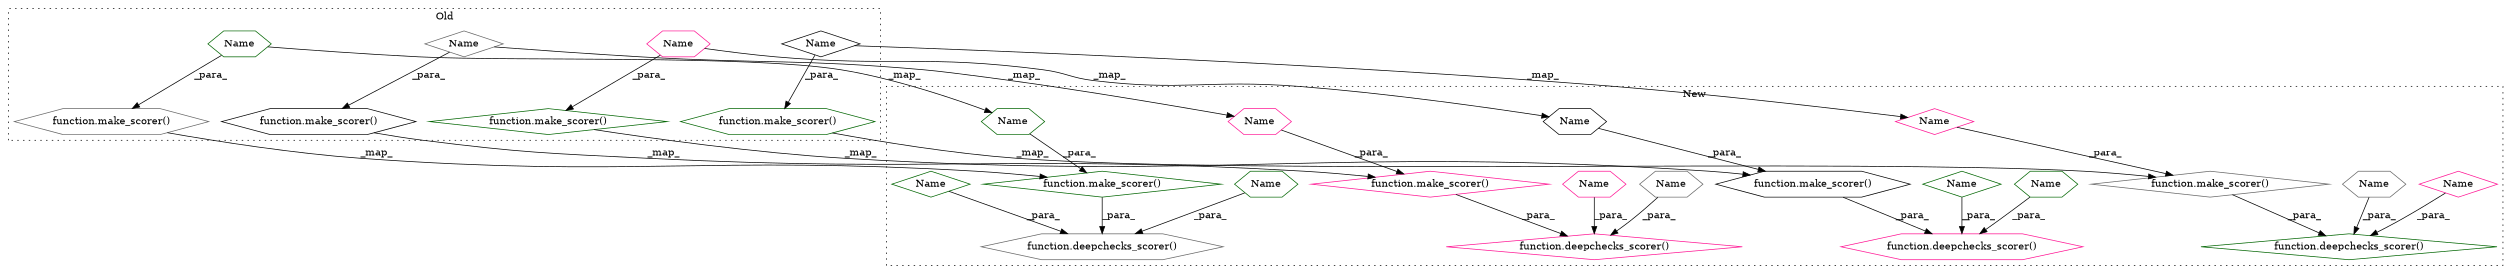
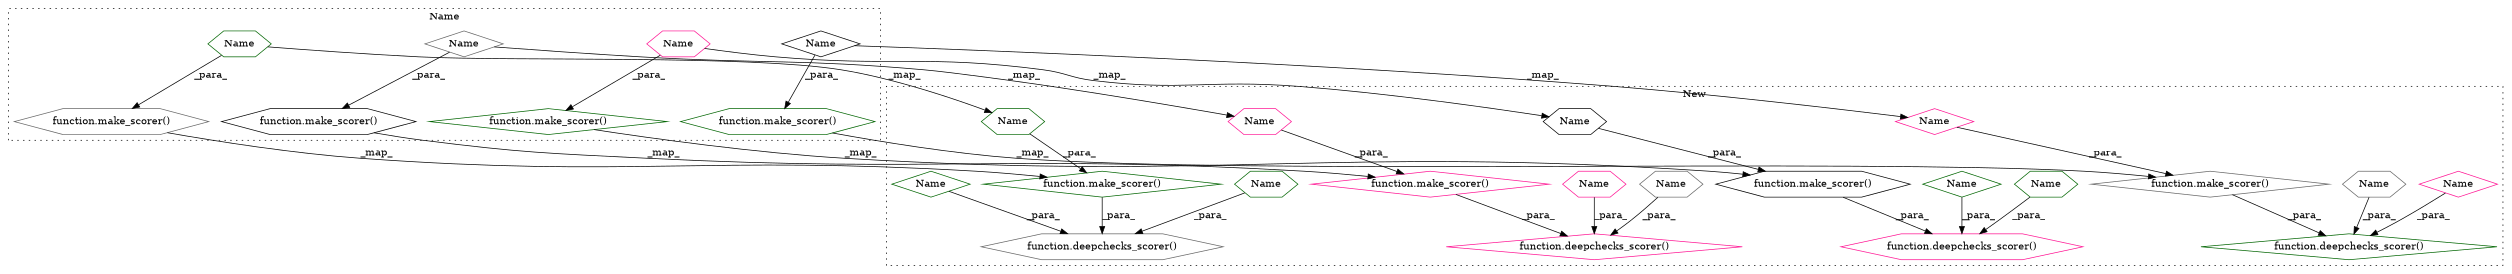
(445, 17) -> (445, 17)
